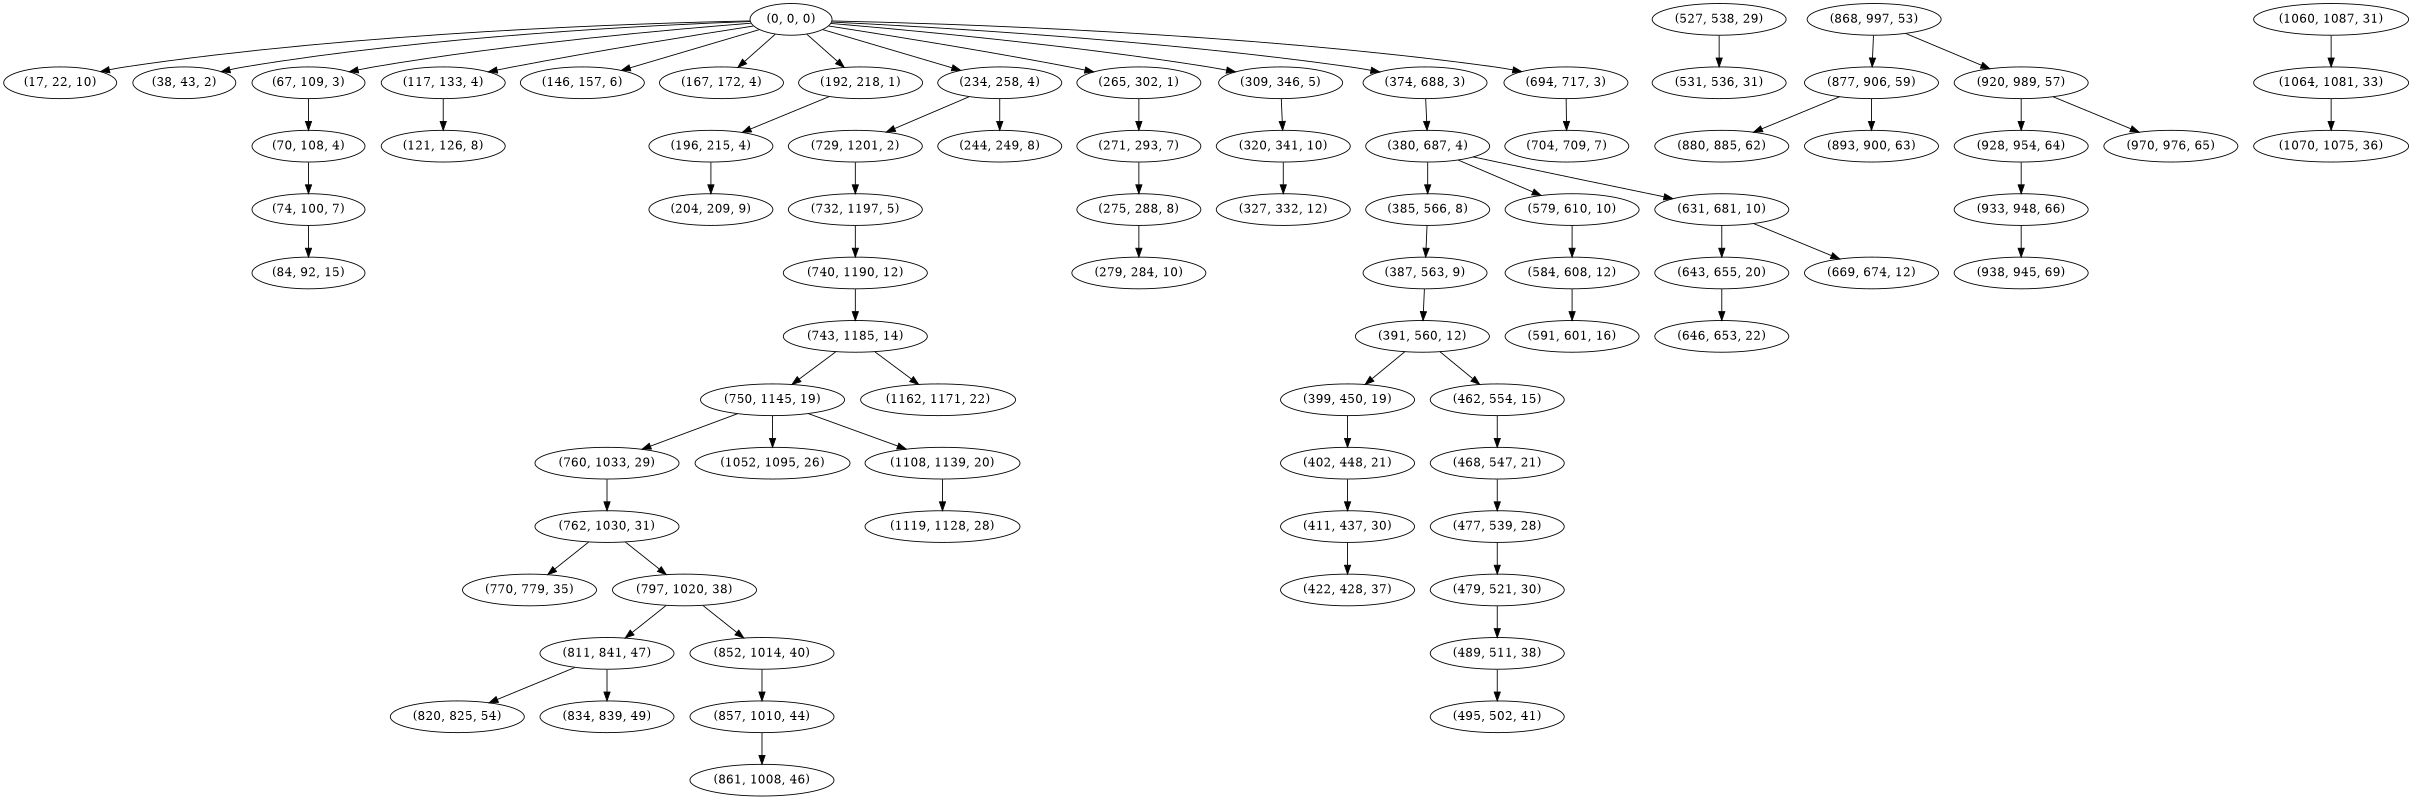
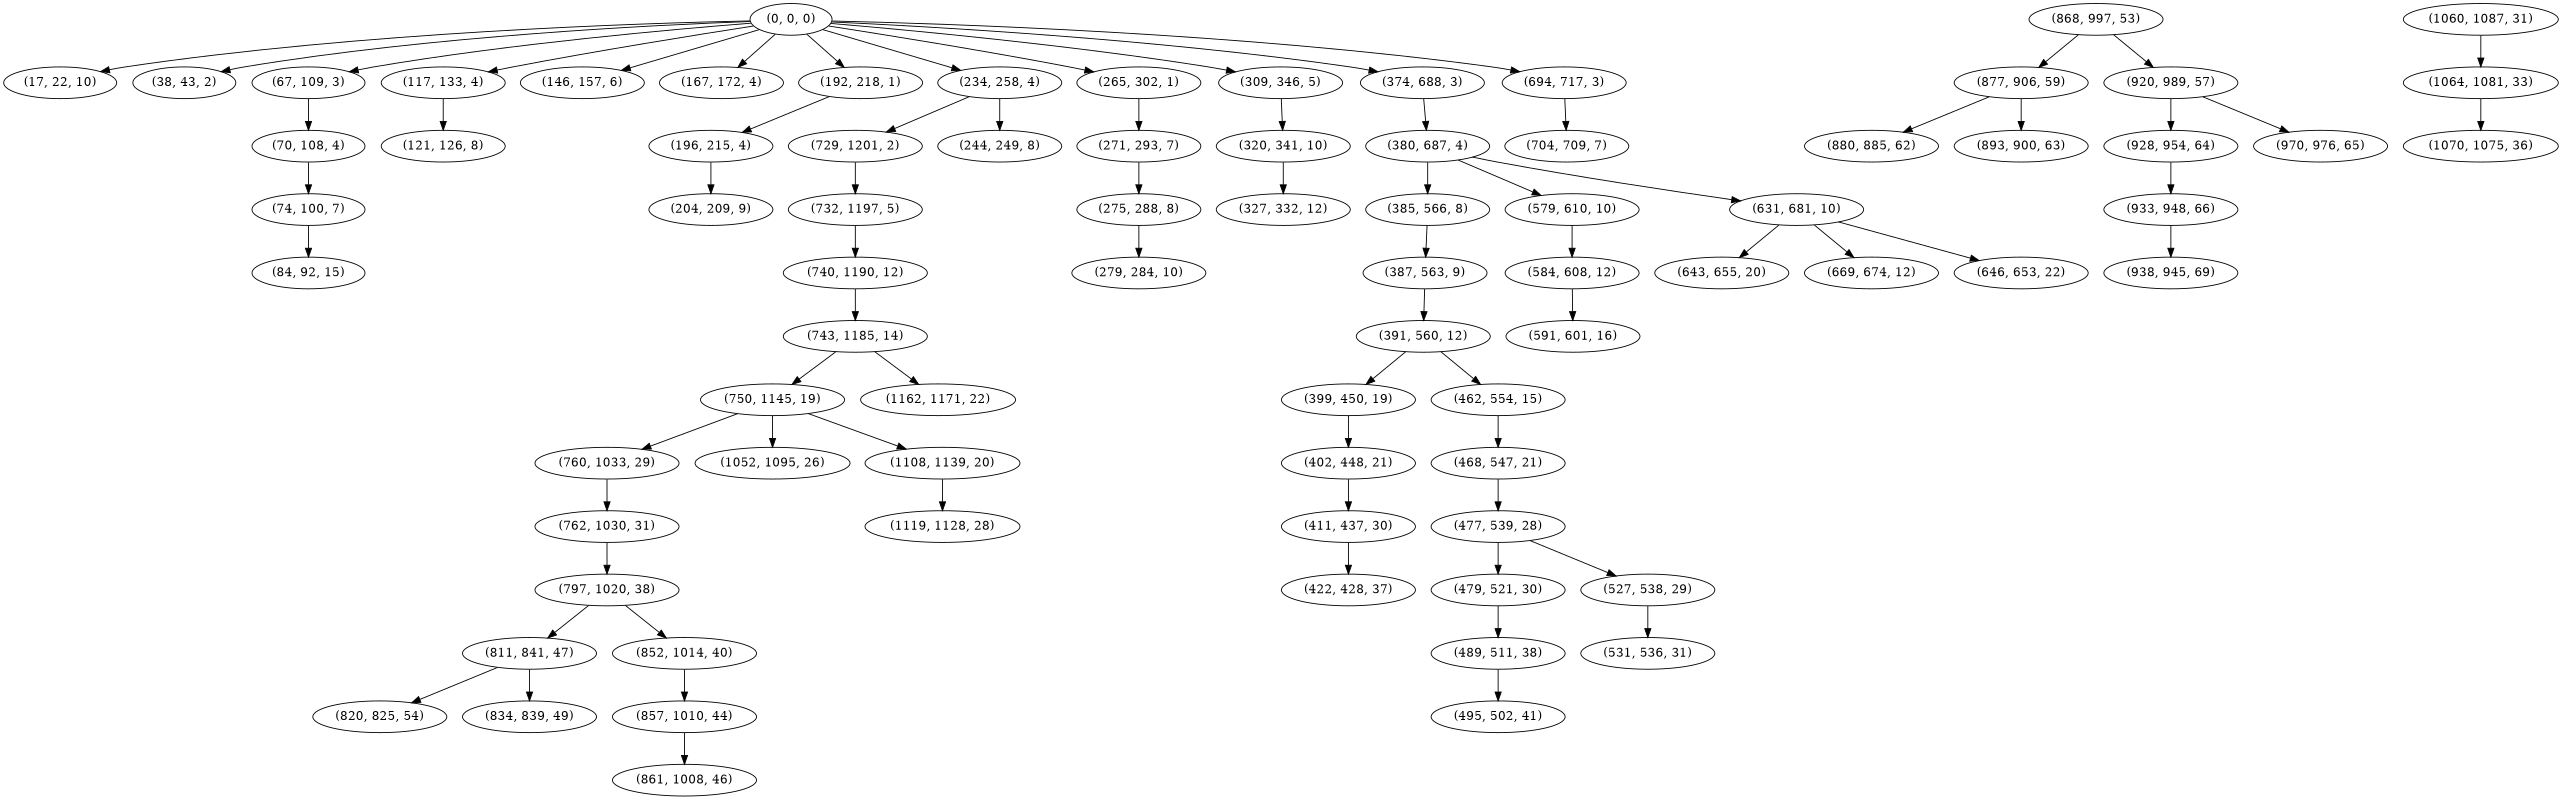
(1722, 300) -> (1905, 240)
none -> (1569, 557)
(530, 590) -> none
